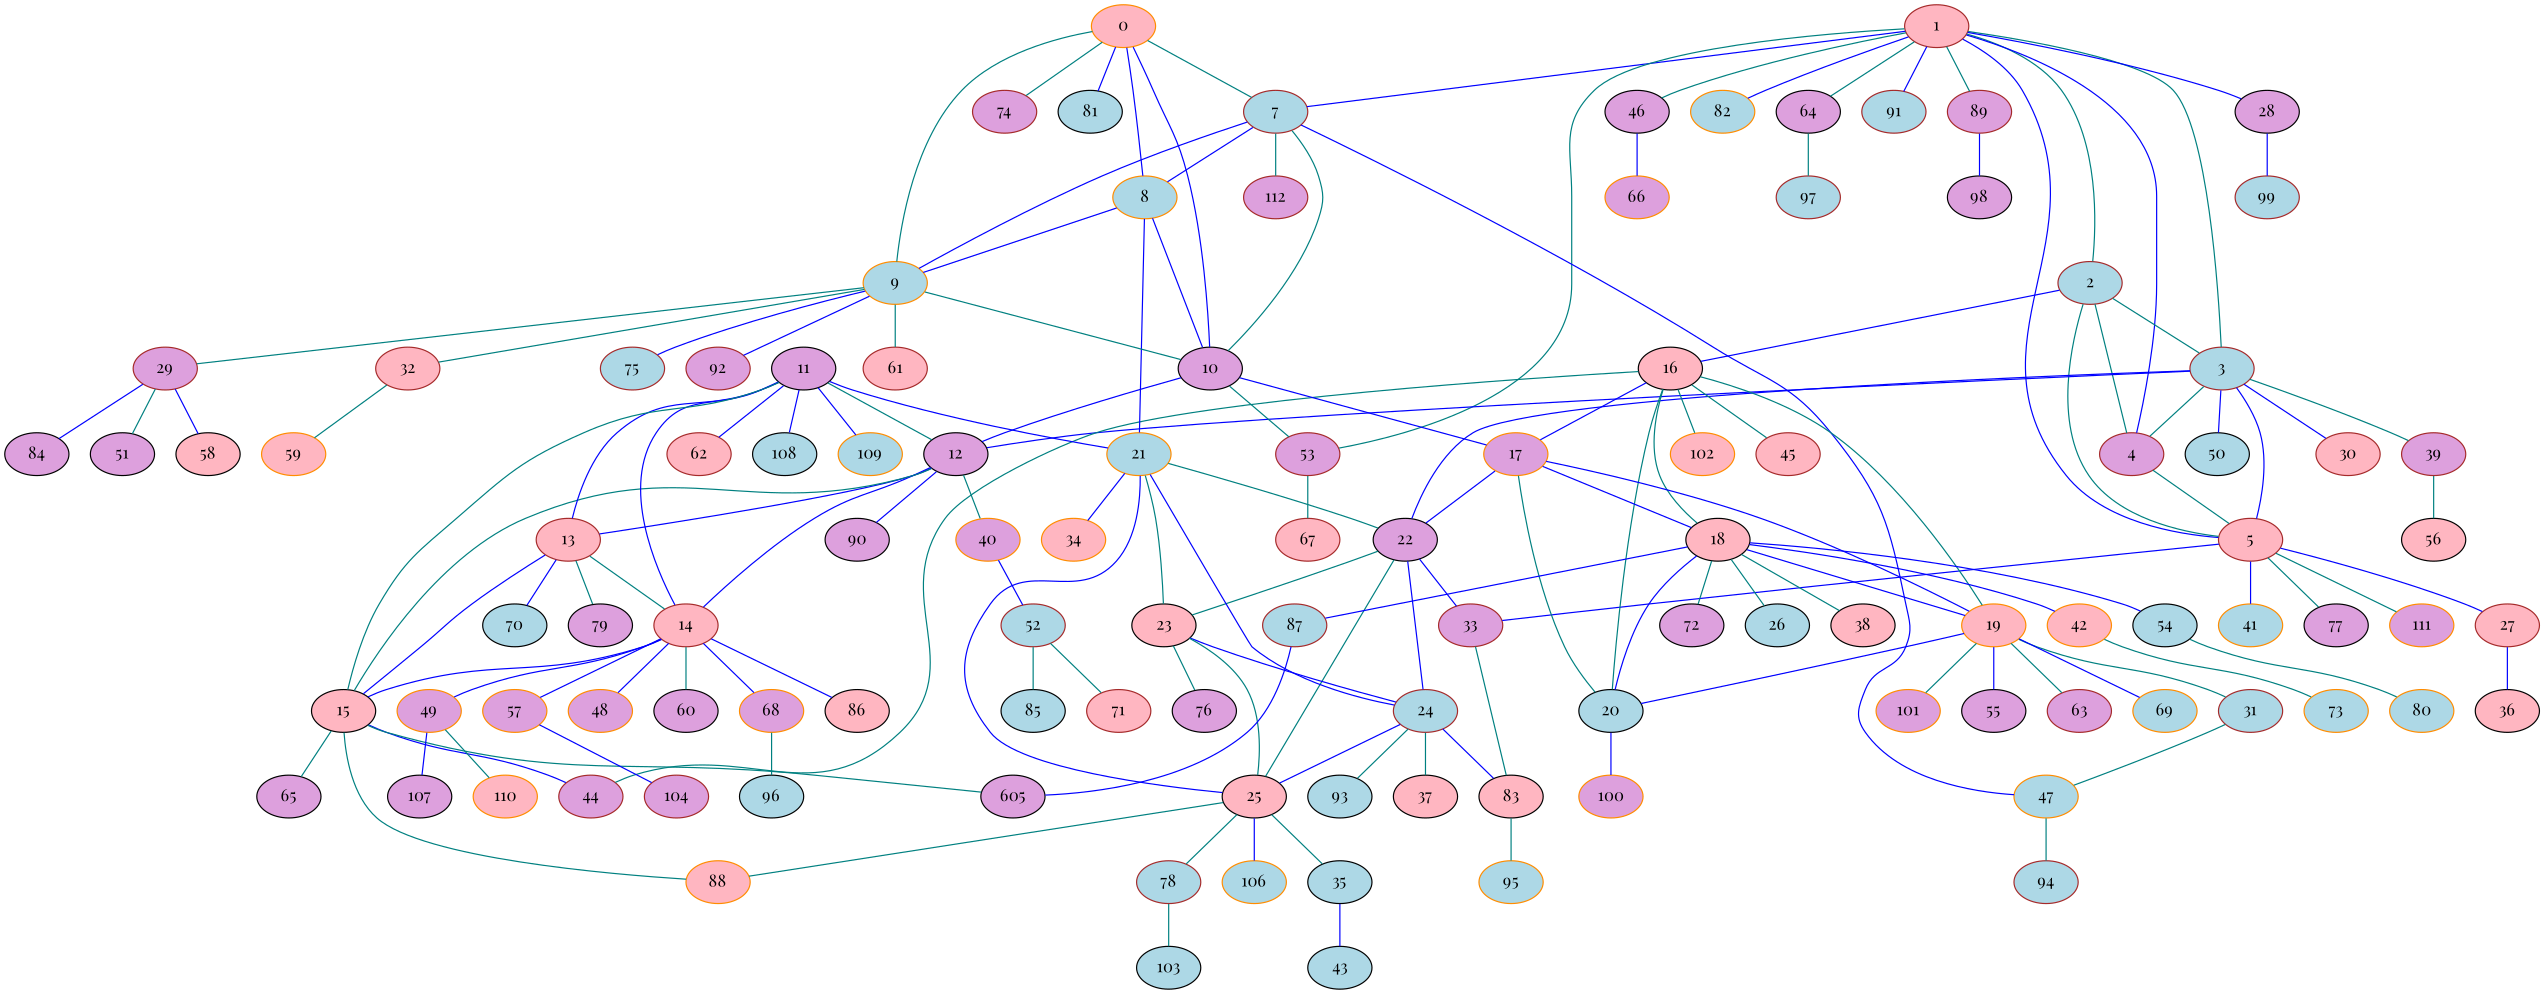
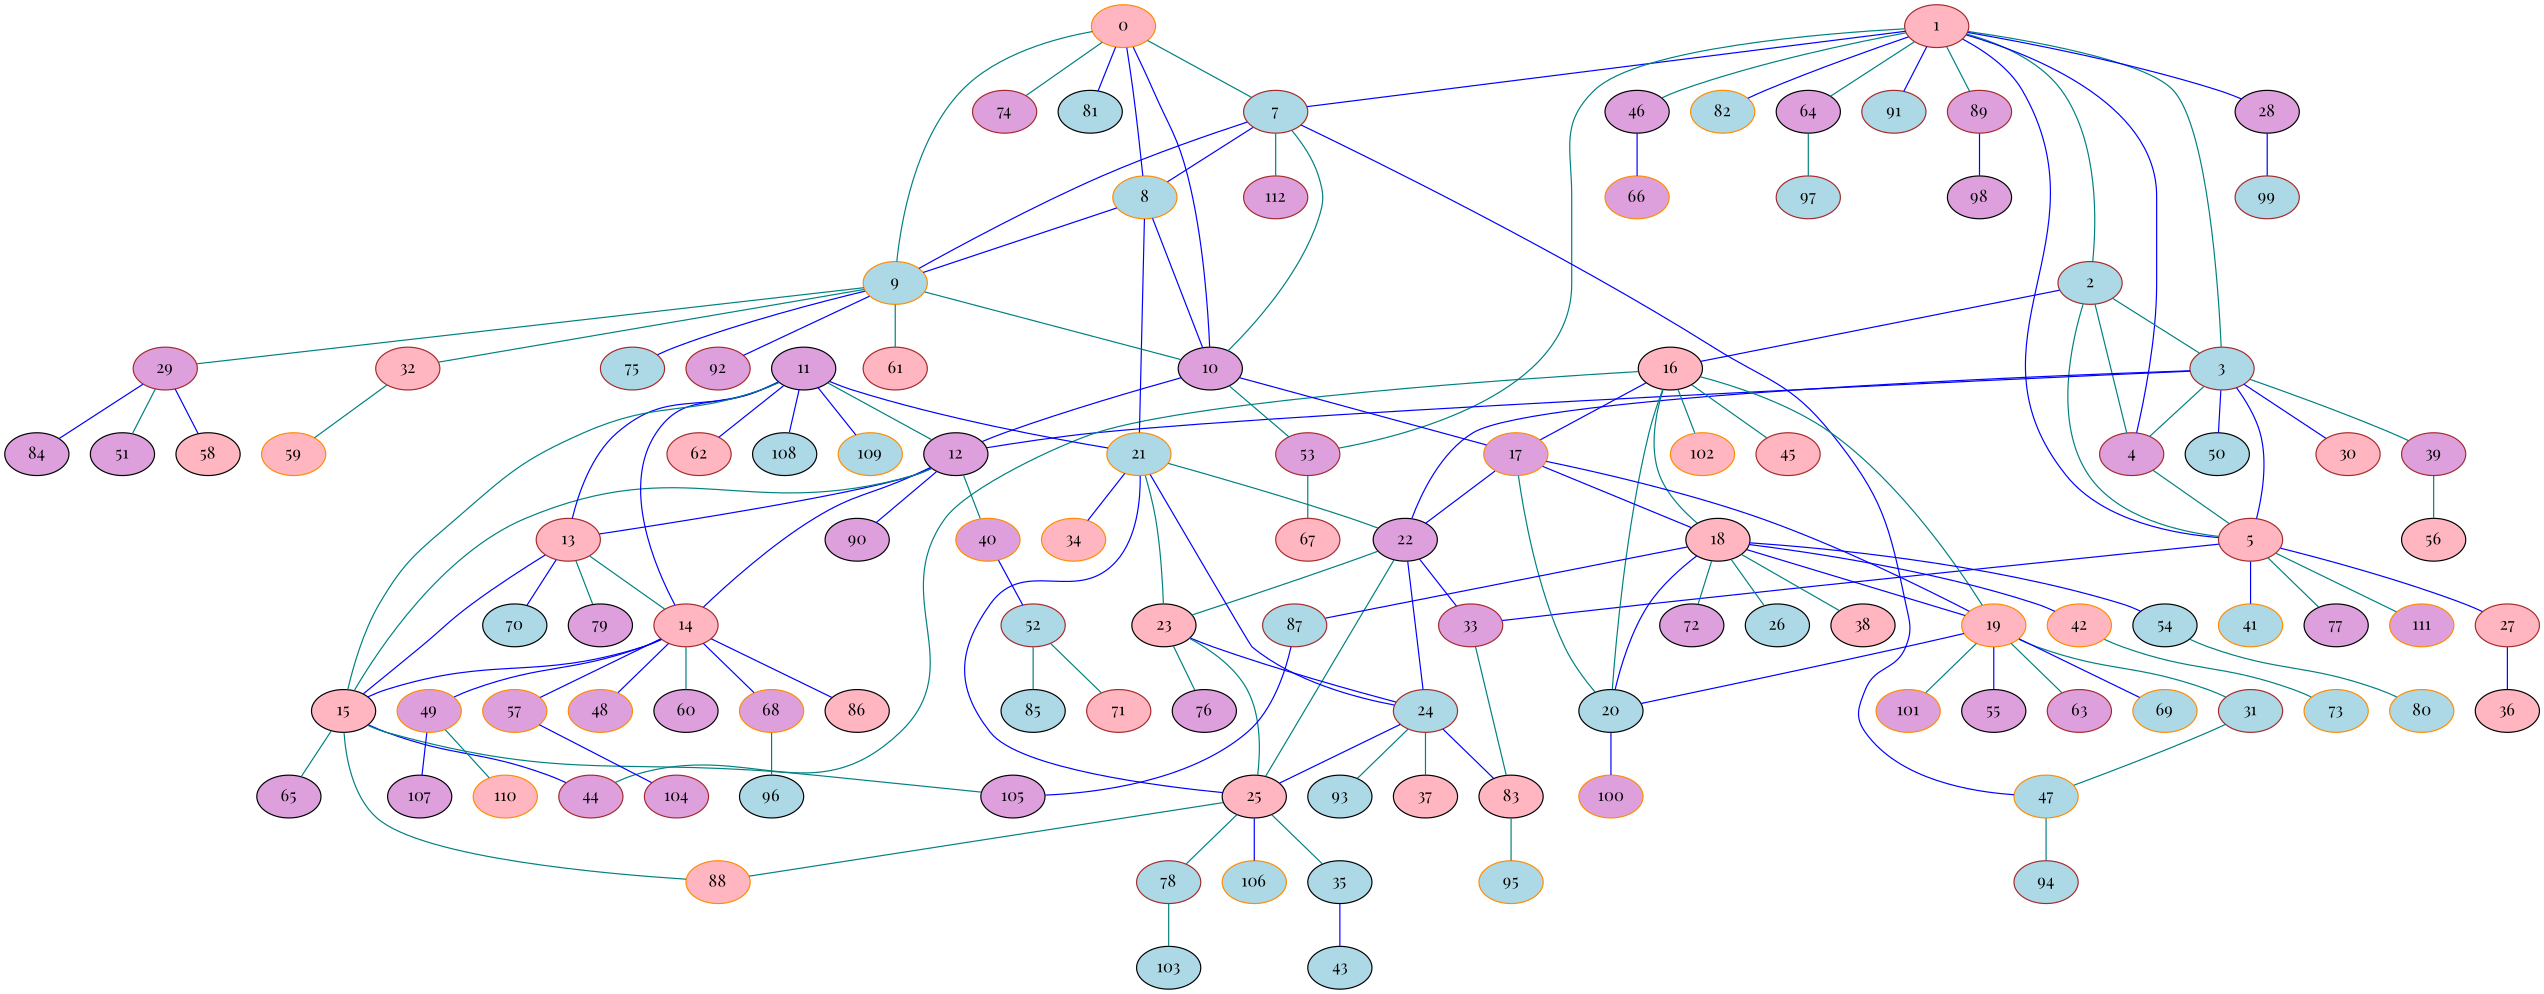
(1013, 797) -> (1013, 797)
